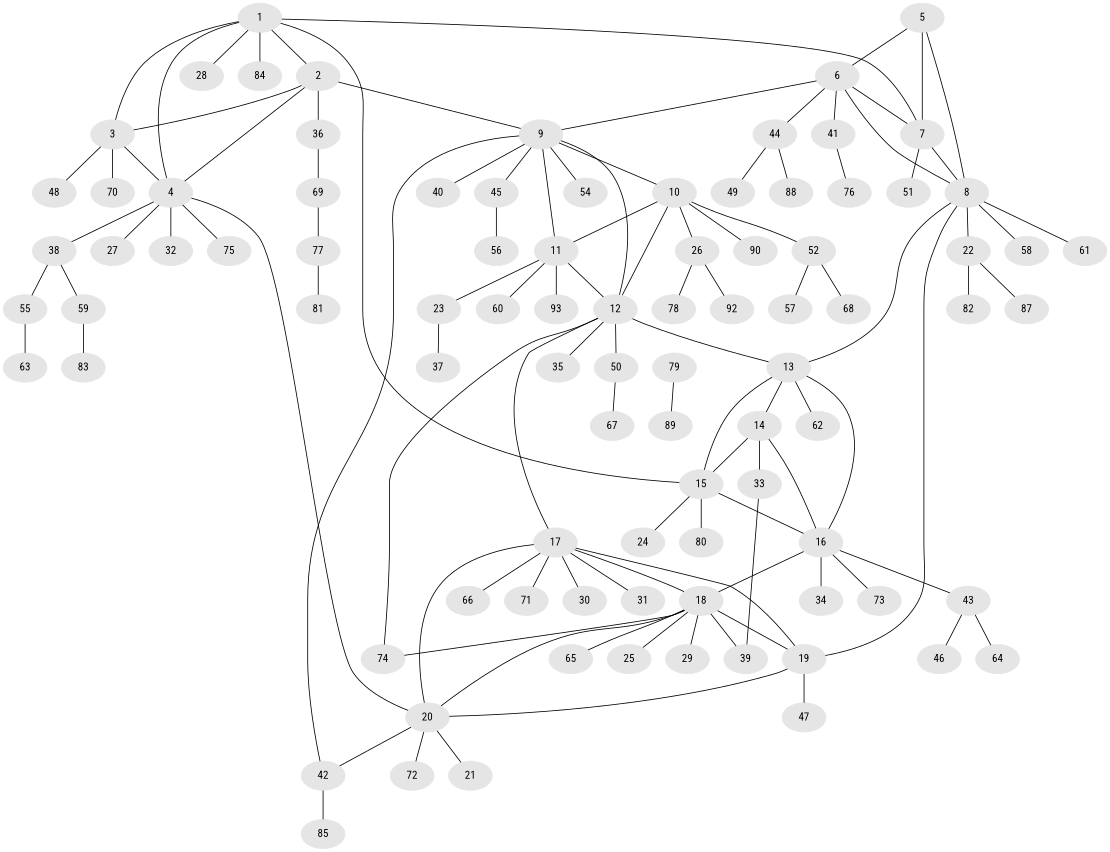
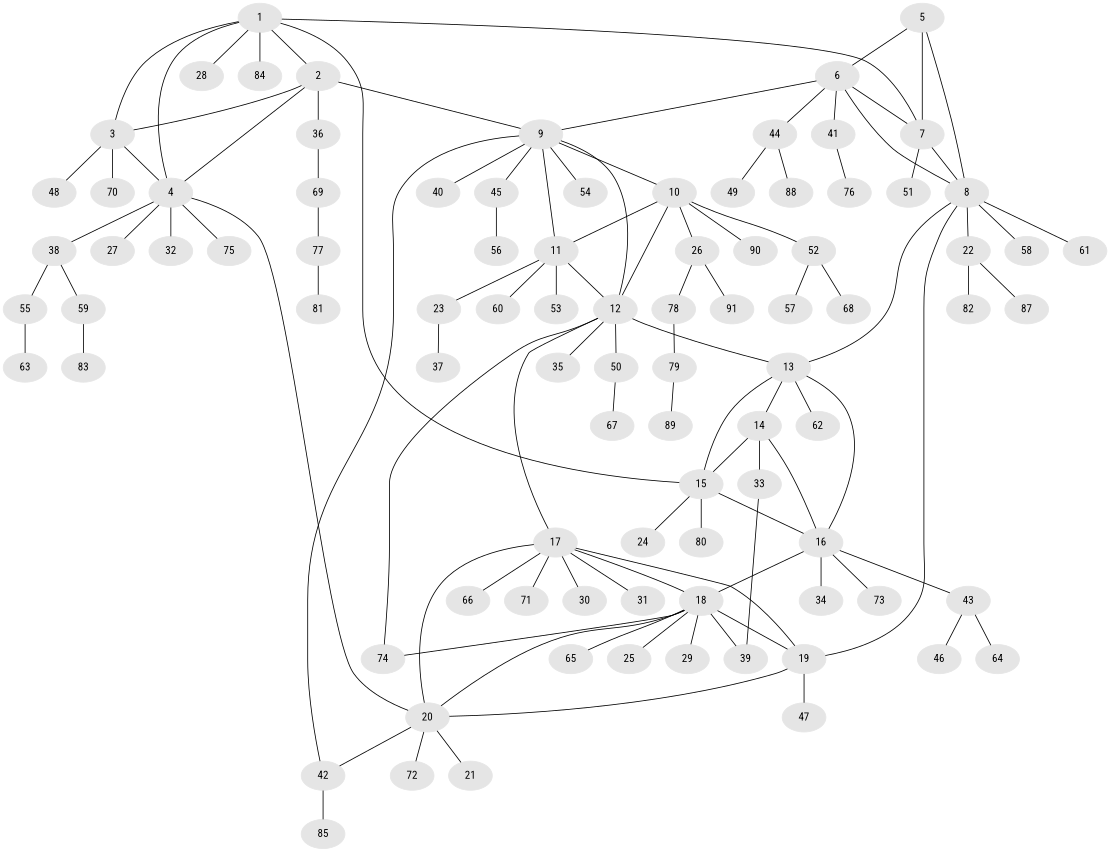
(556, 309) -> (556, 309)
(732, 309) -> (732, 309)
none -> (674, 340)
